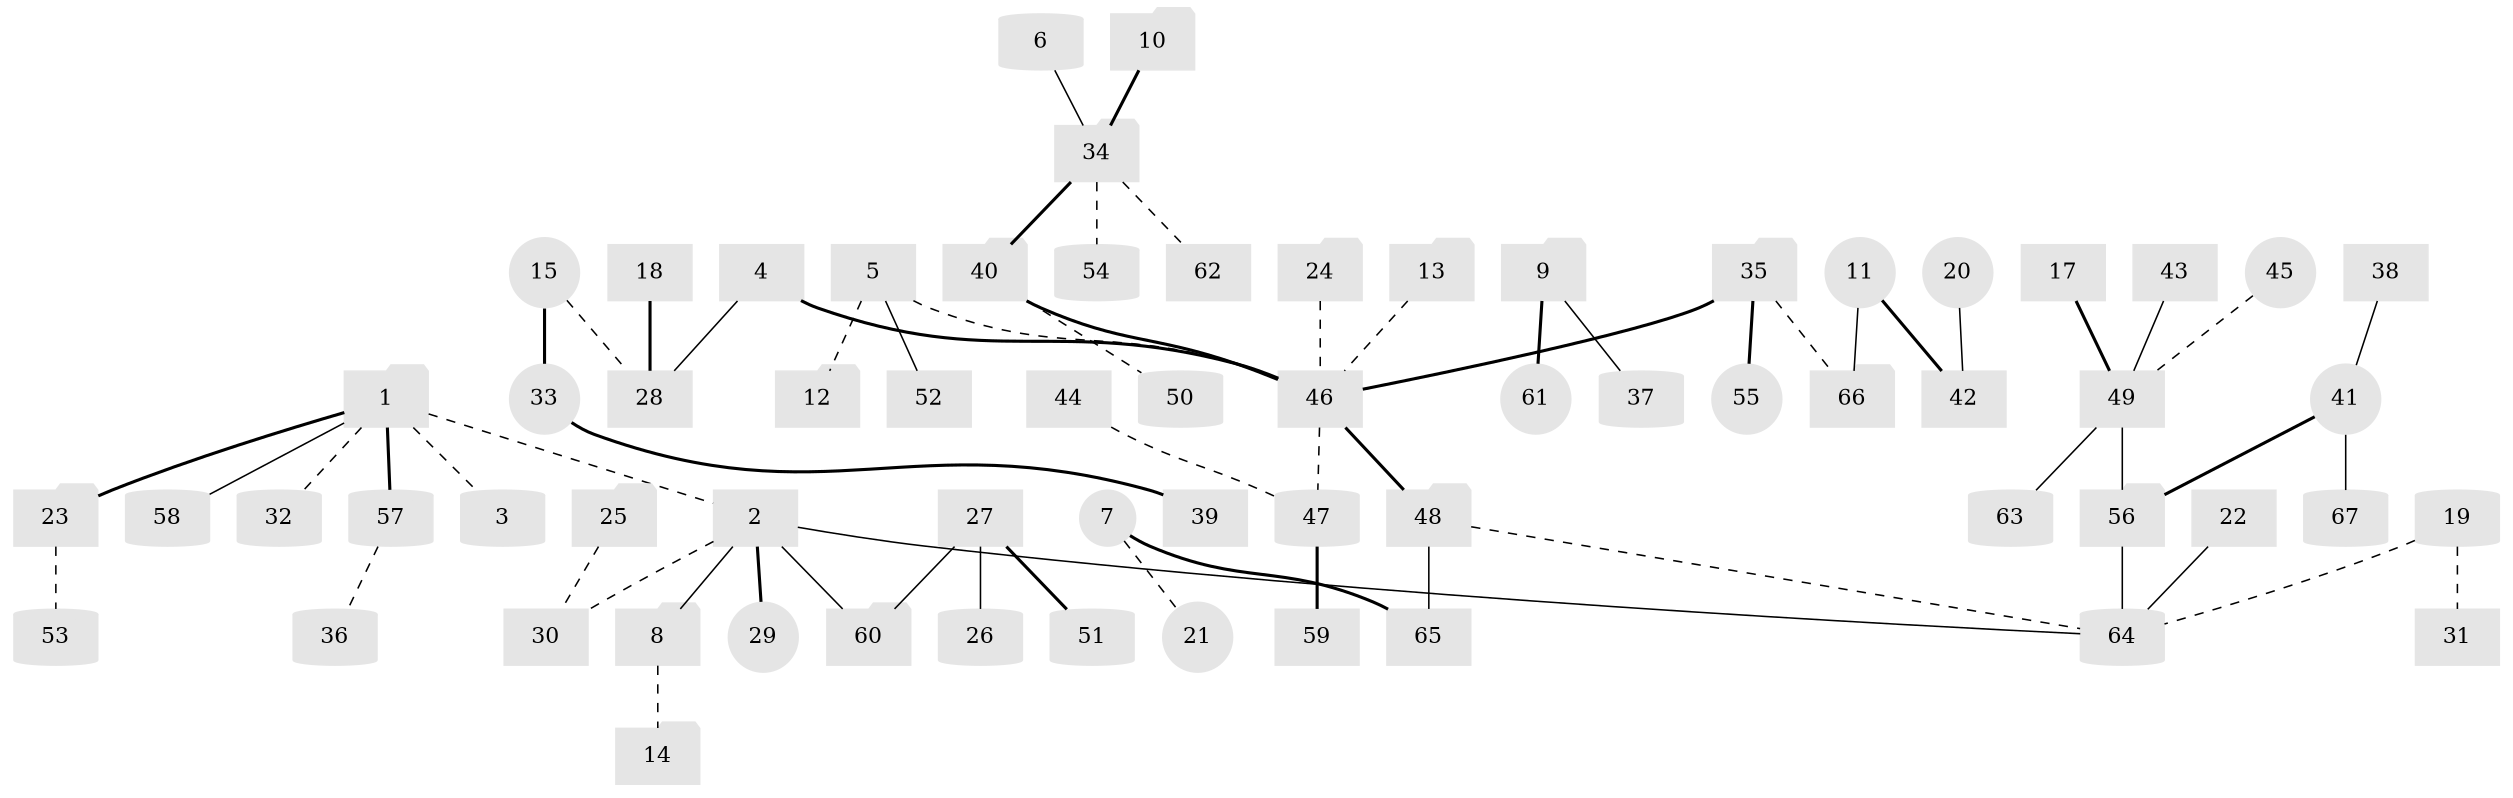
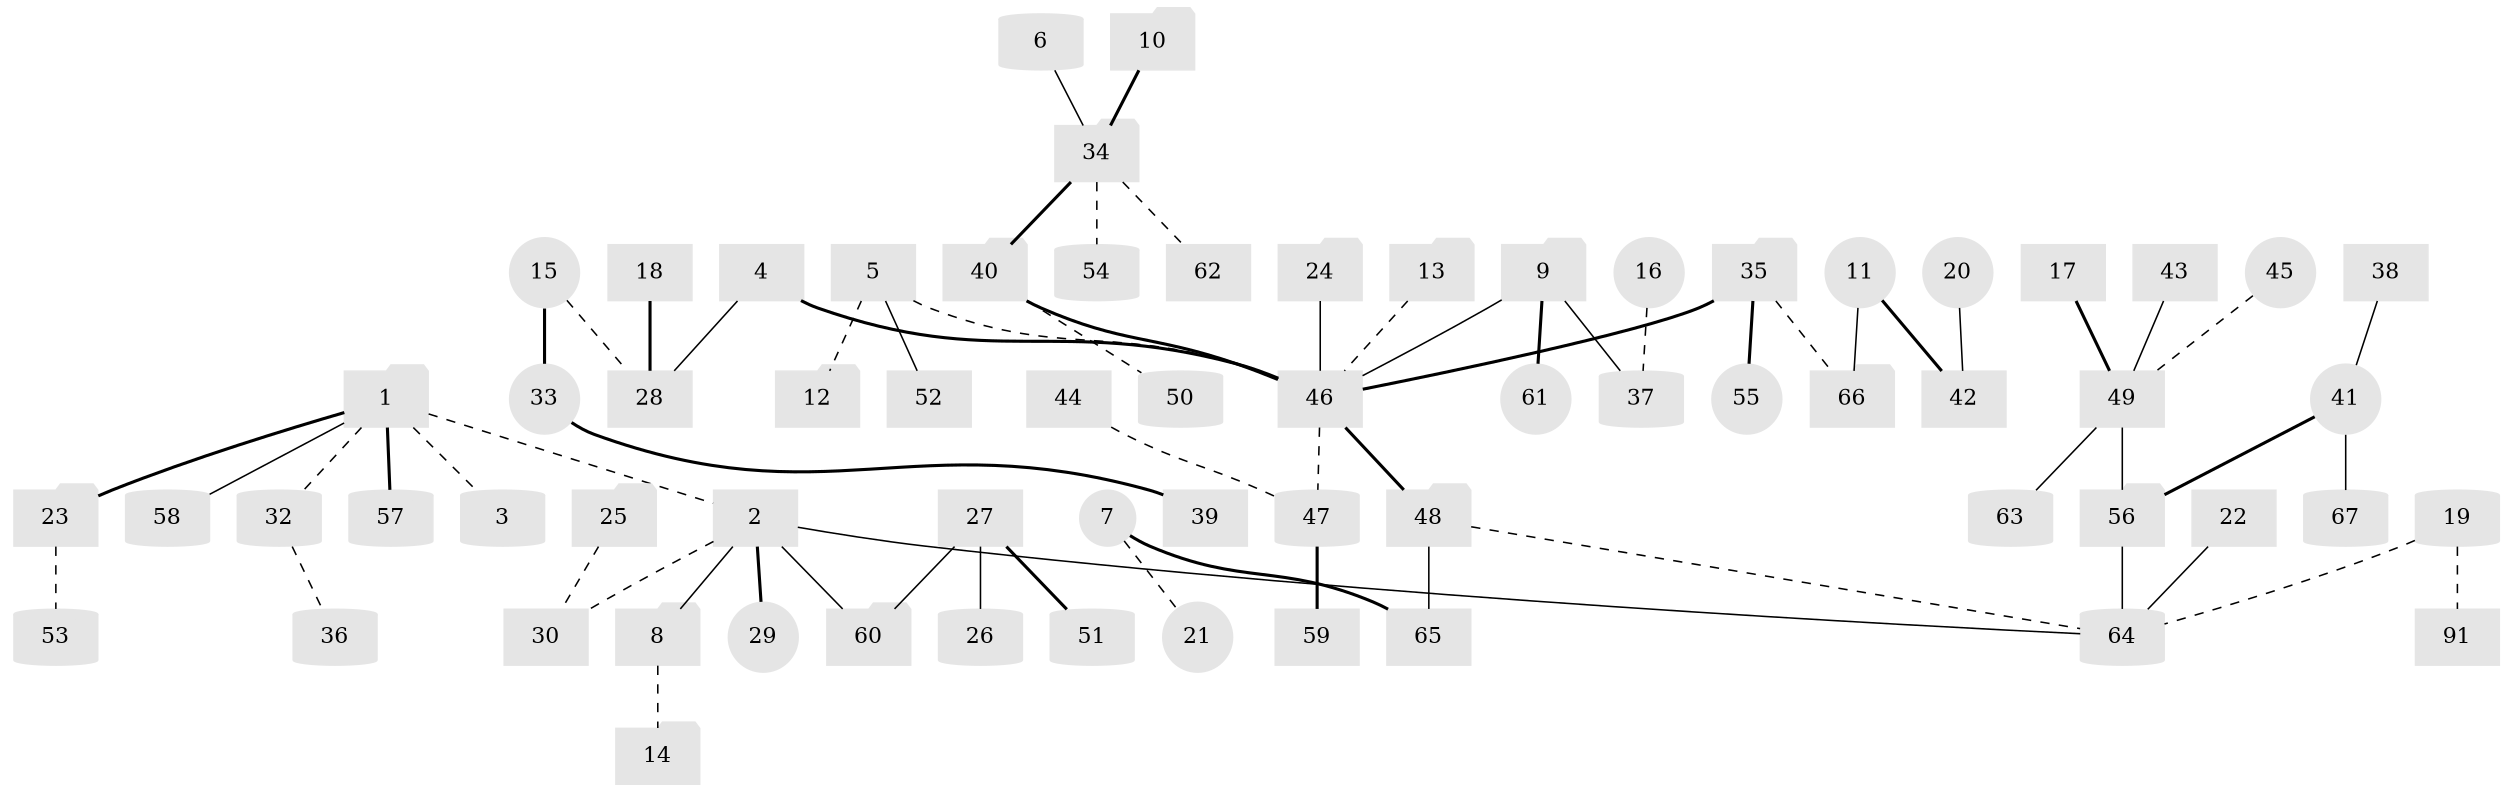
none -> (1649, 273)
(1320, 336) -> (1320, 336)
none -> (1433, 339)
(363, 578) -> (307, 578)
(2457, 637) -> (2457, 637)
